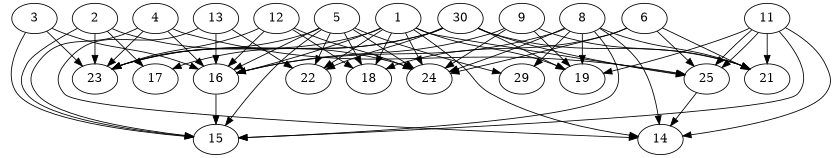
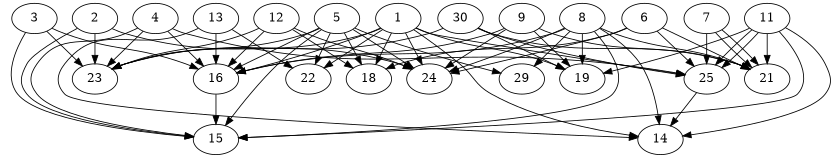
none -> (707, 18)
(388, 47) -> none
(155, 79) -> none
